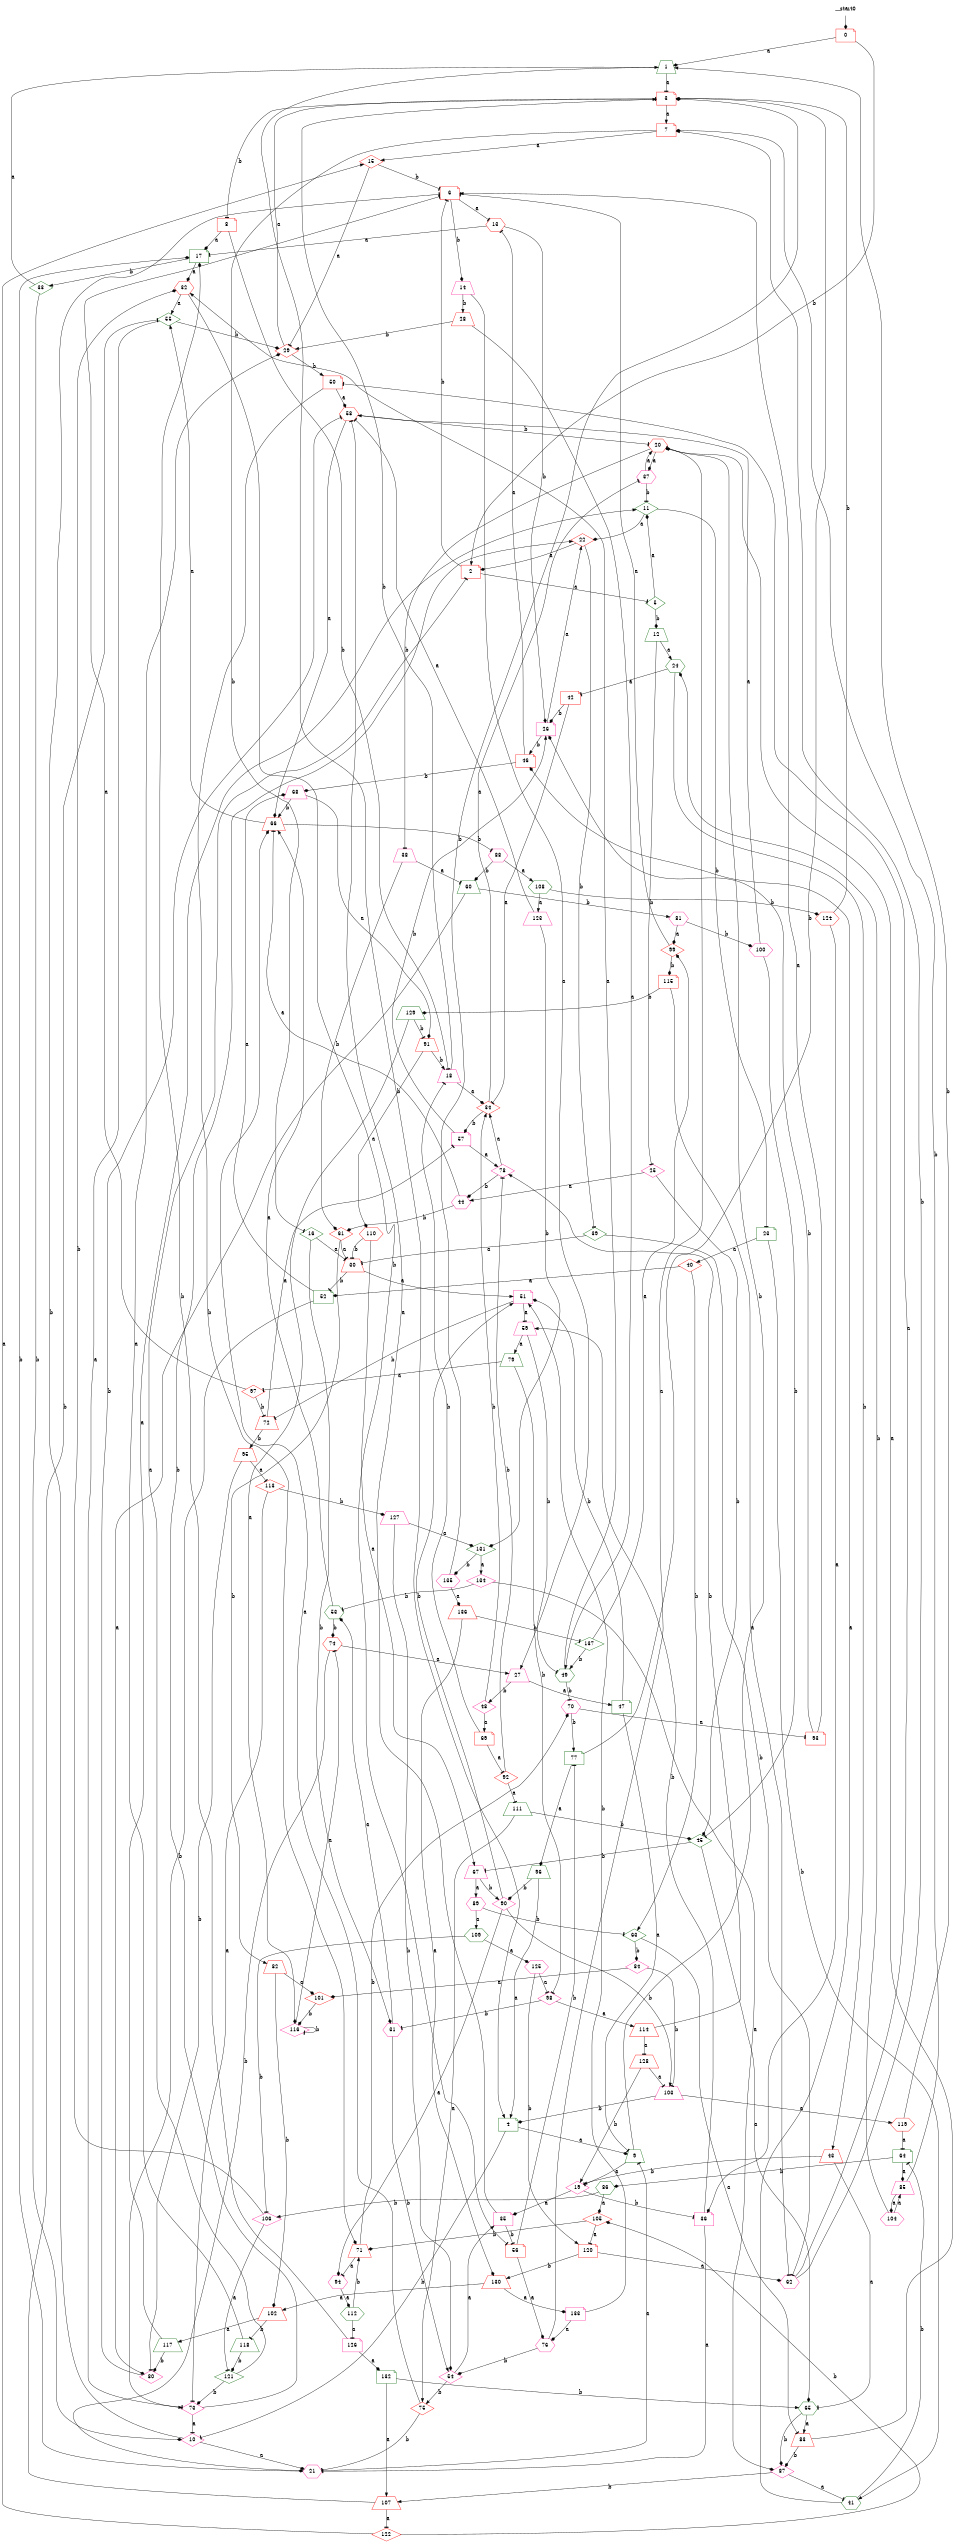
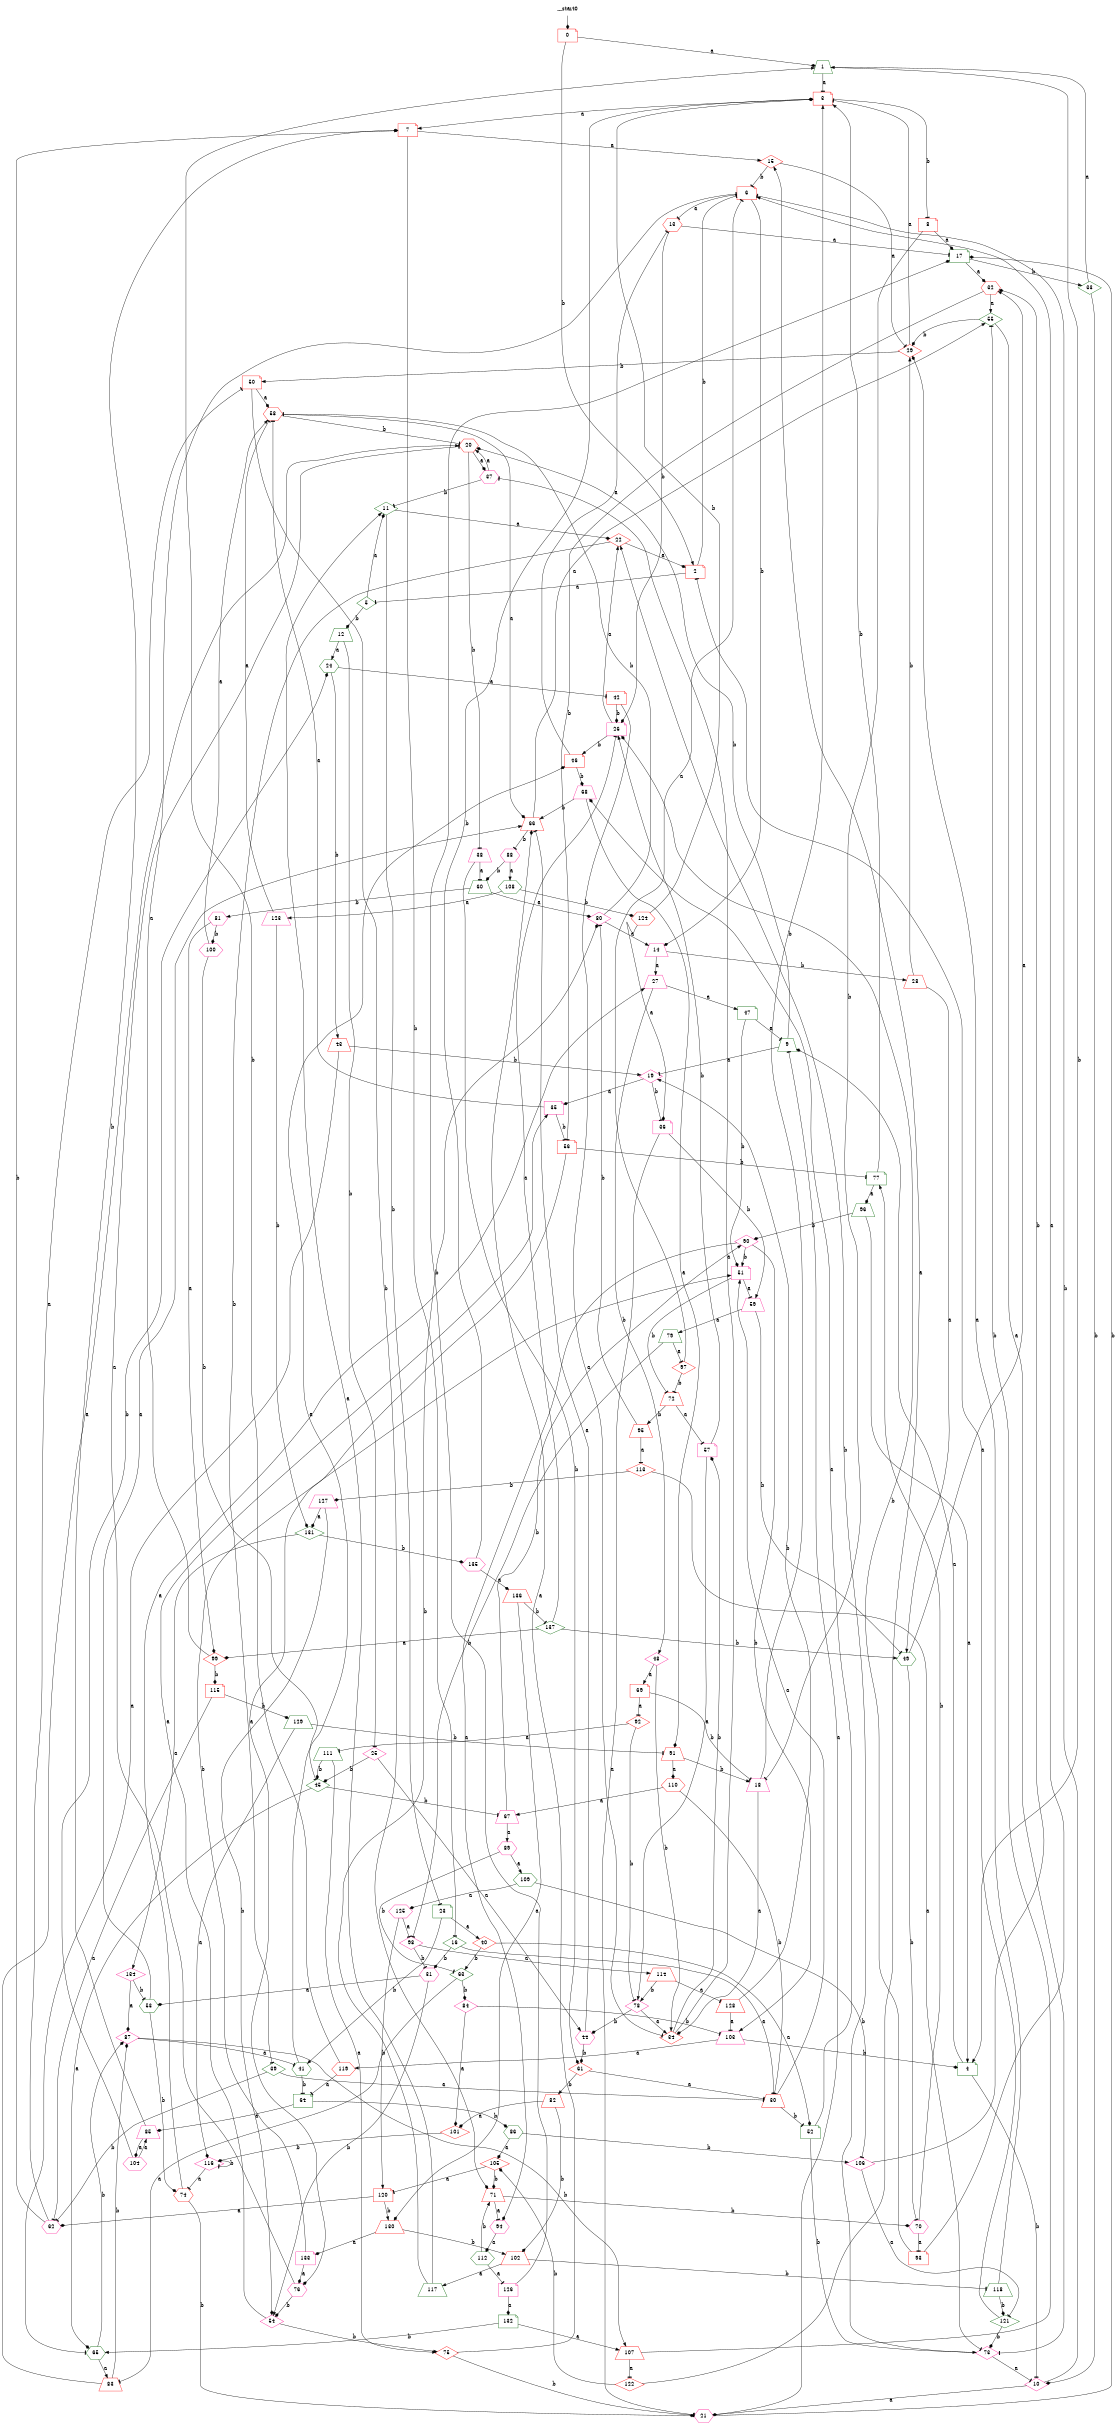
none -> (625, 933)
none -> (524, 1169)
(341, 2298) -> (473, 2243)
